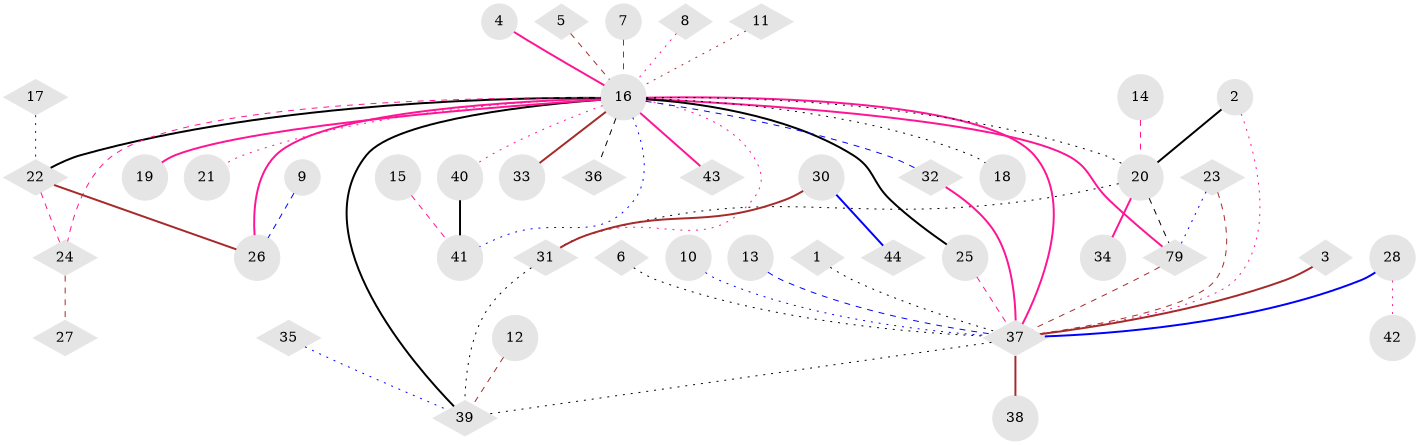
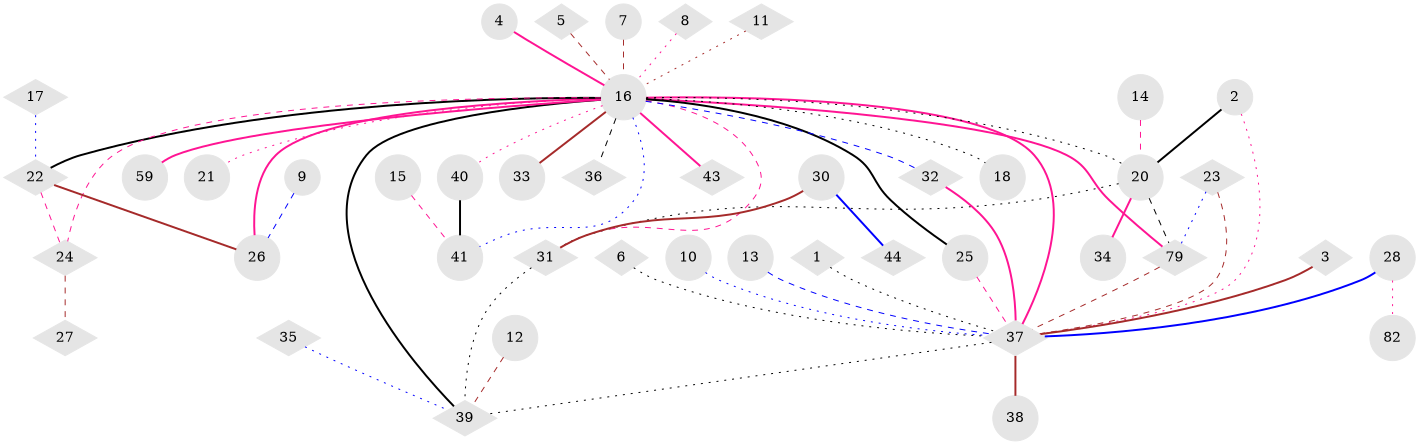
(145, 177) -> (145, 177)
(754, 198) -> (754, 198)
(1393, 338) -> (1393, 338)
